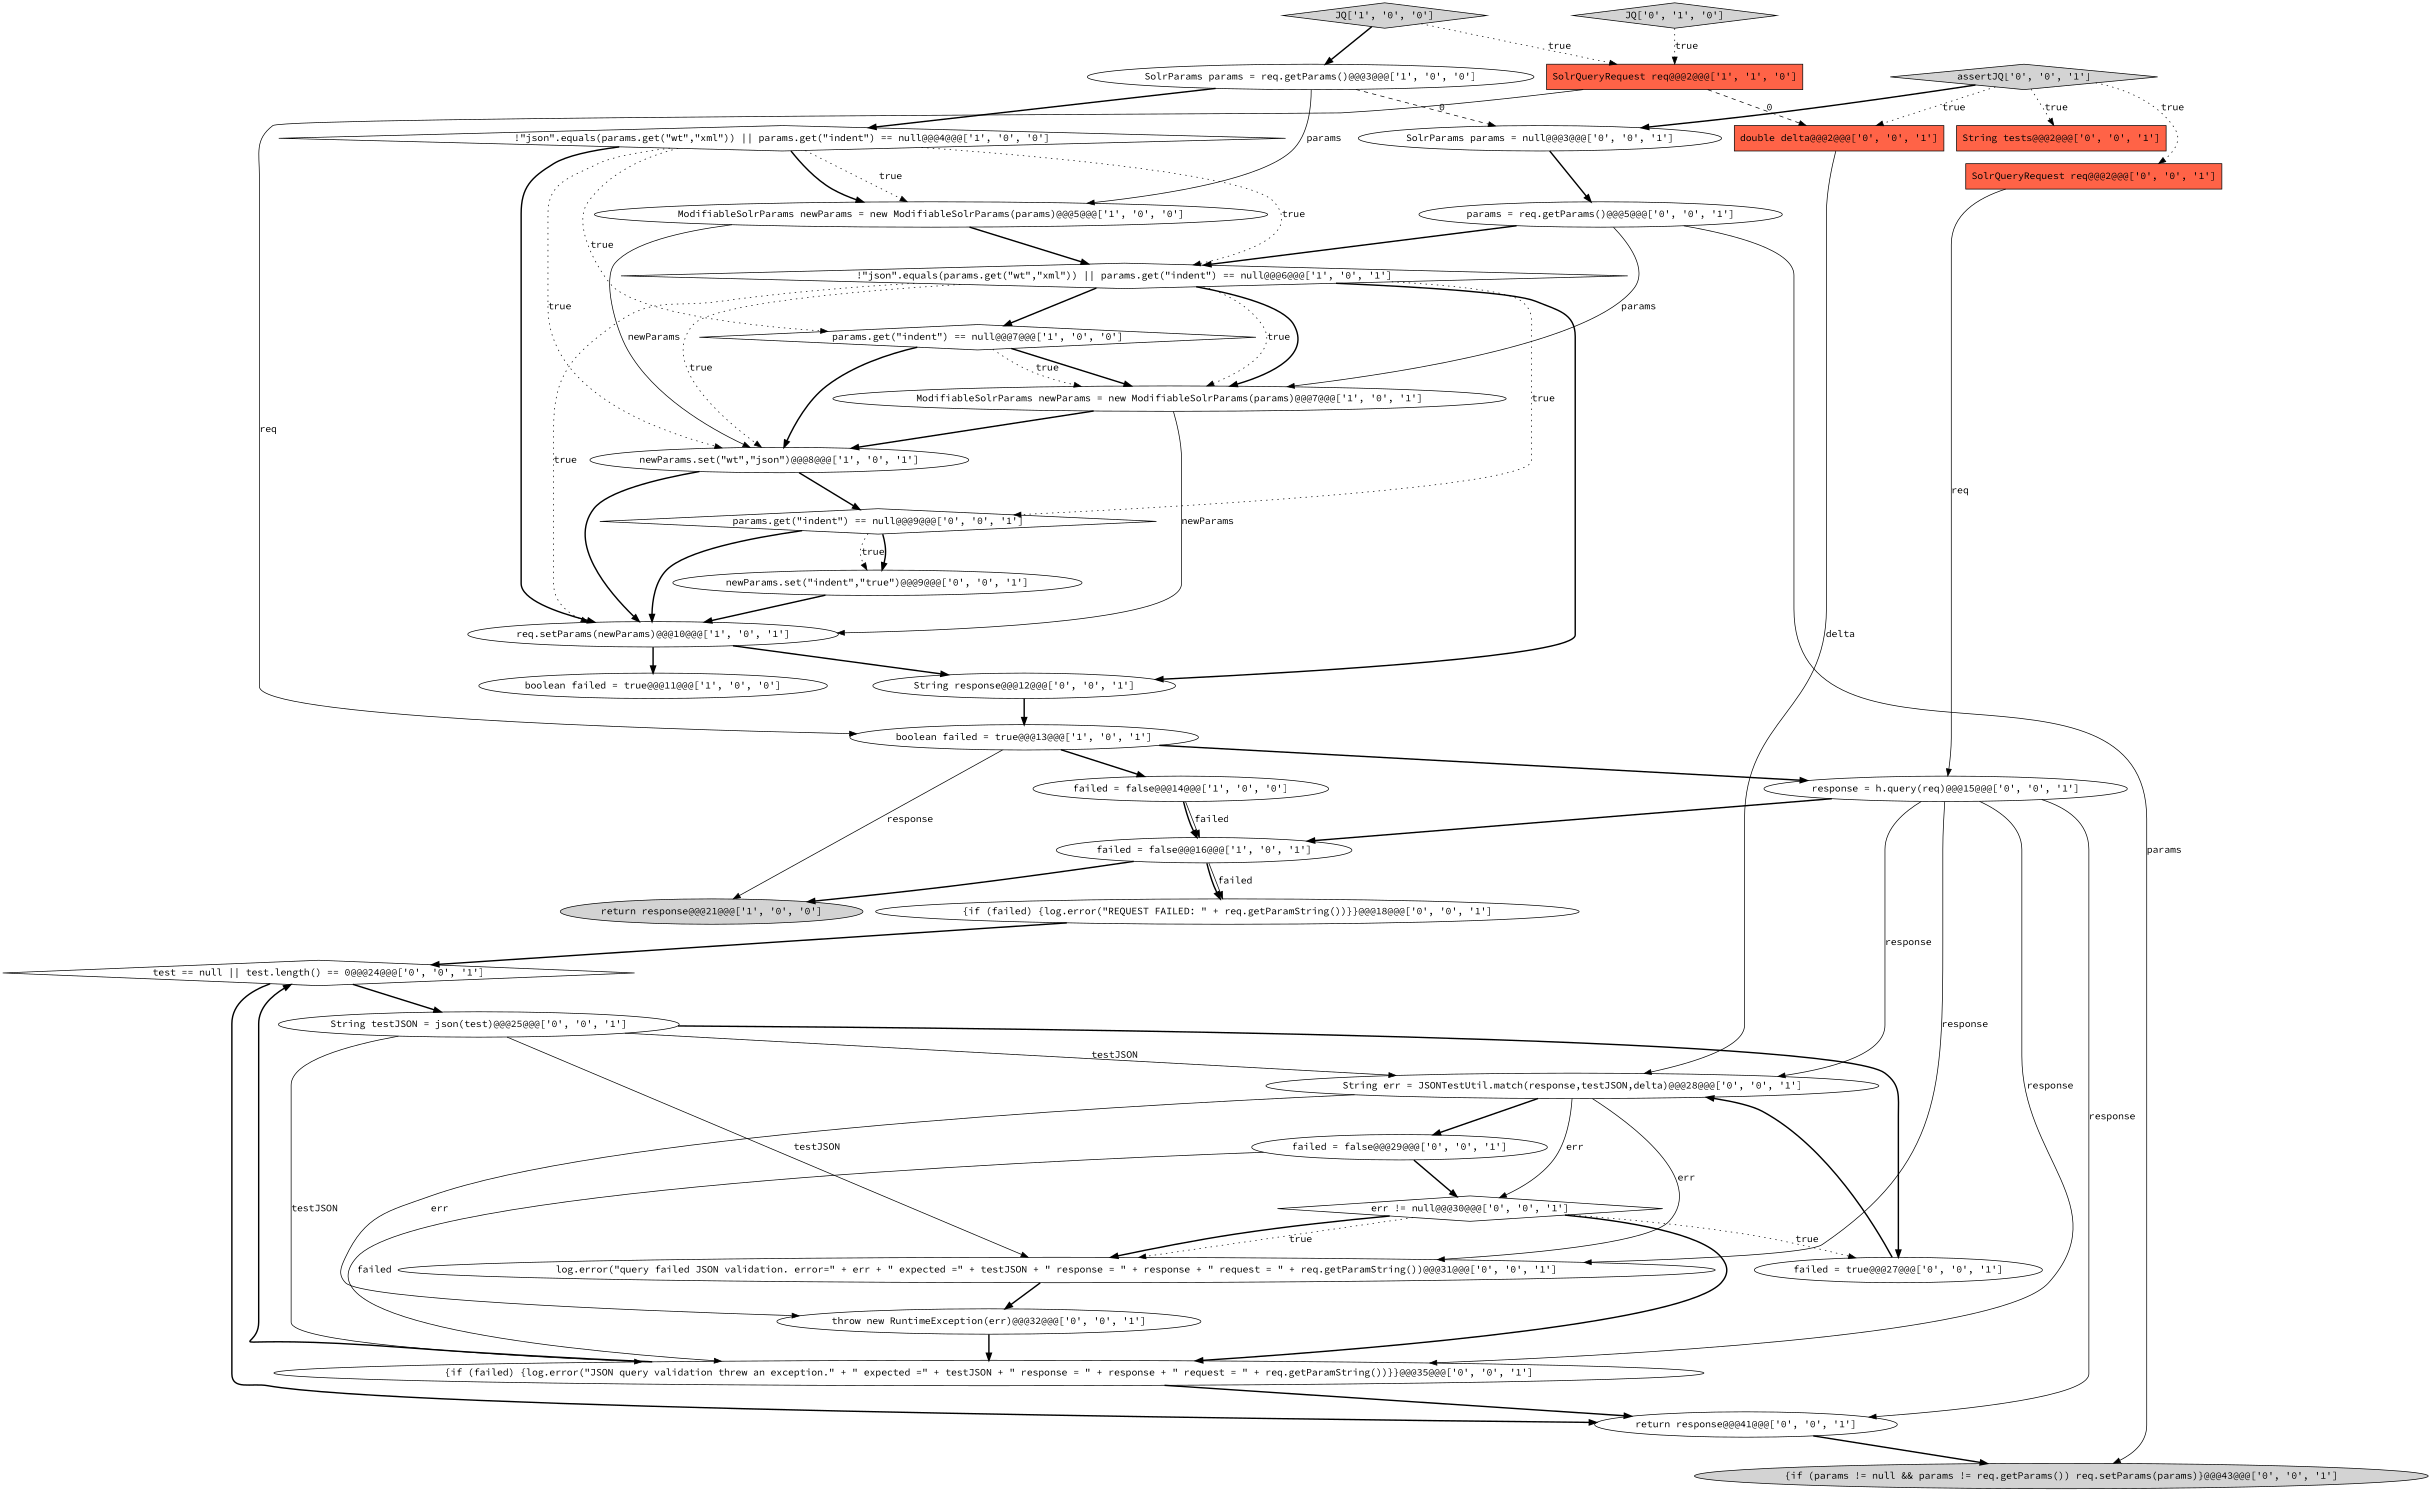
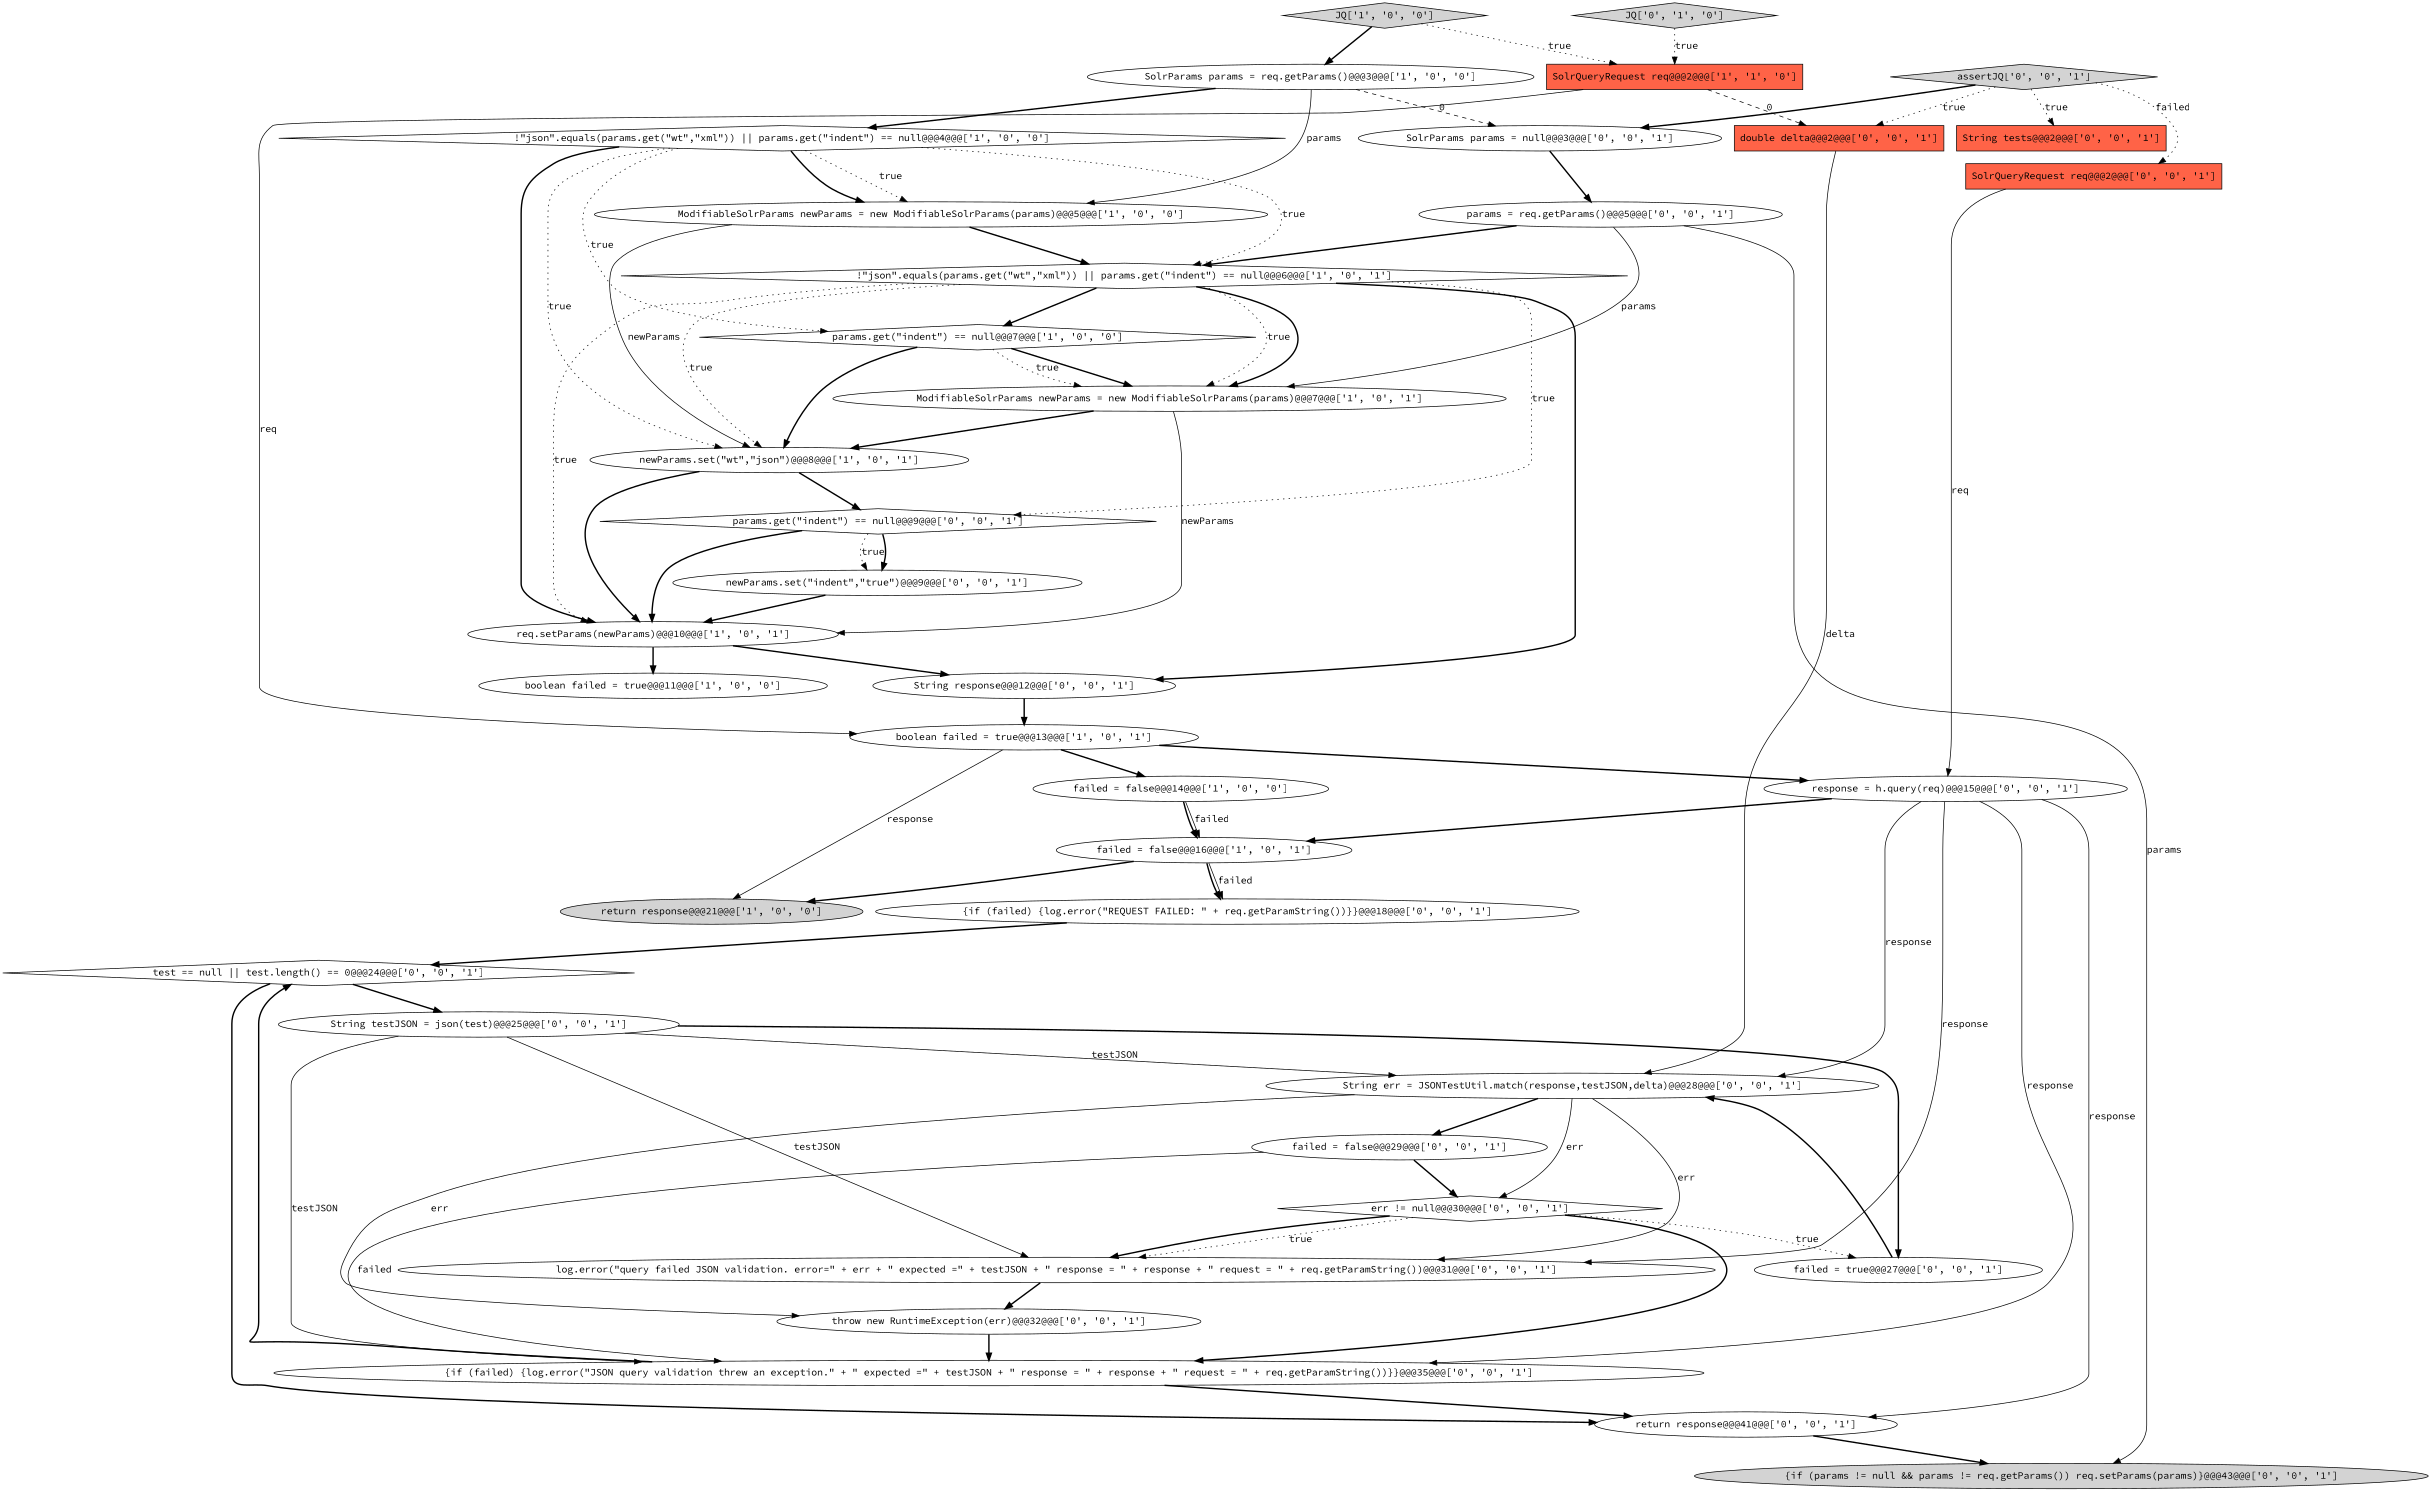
(2173, 108) -> (2173, 108)
